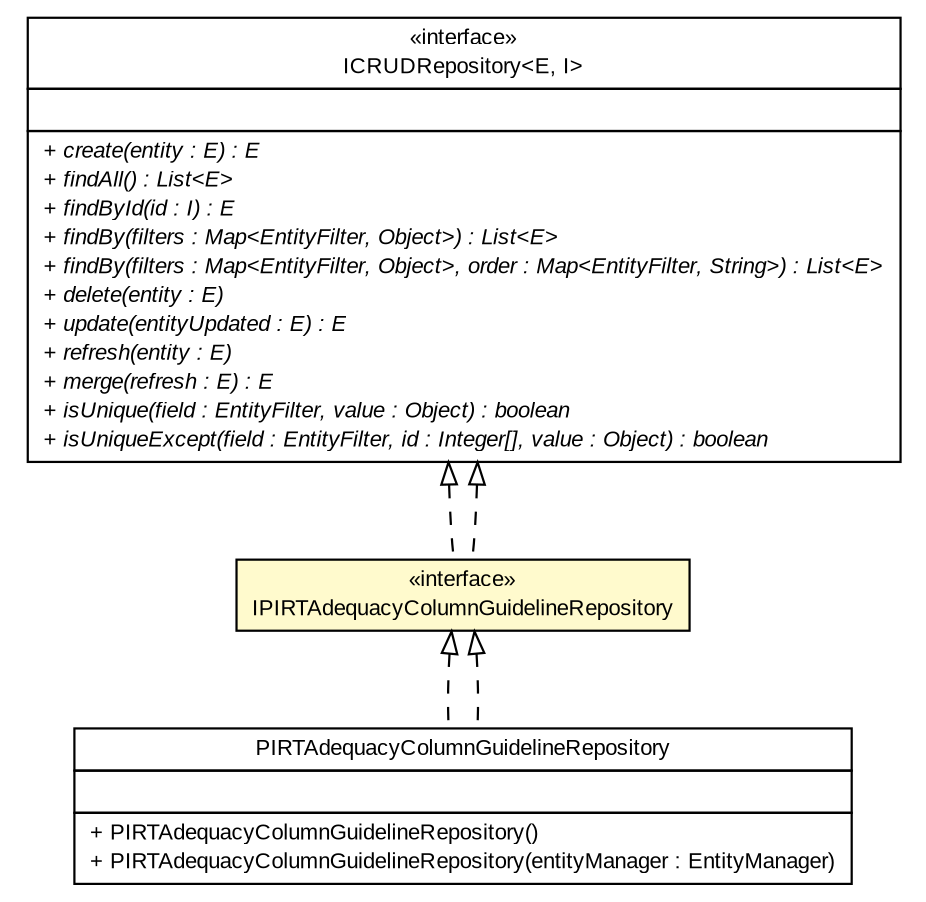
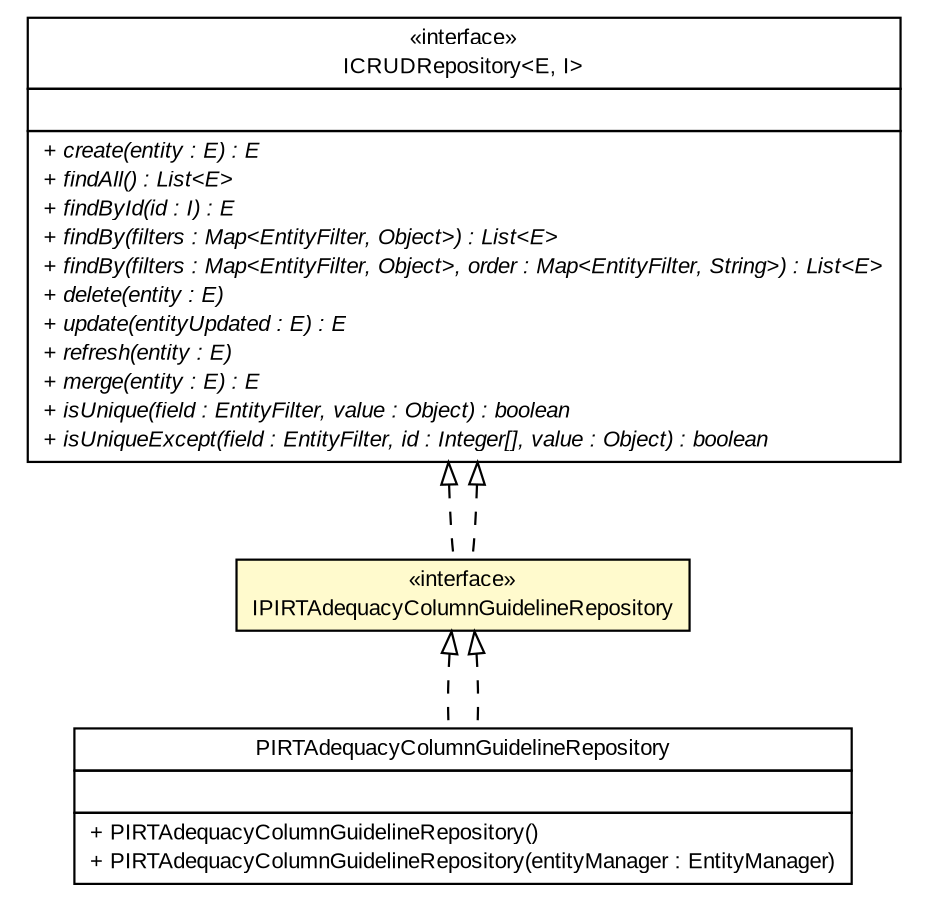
(159, 382) -> (152, 382)
